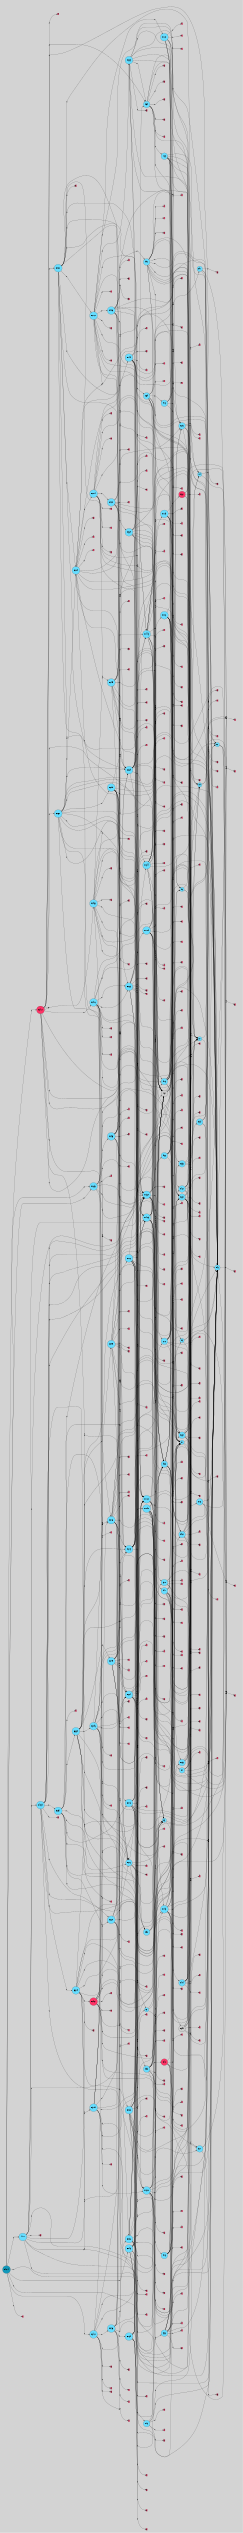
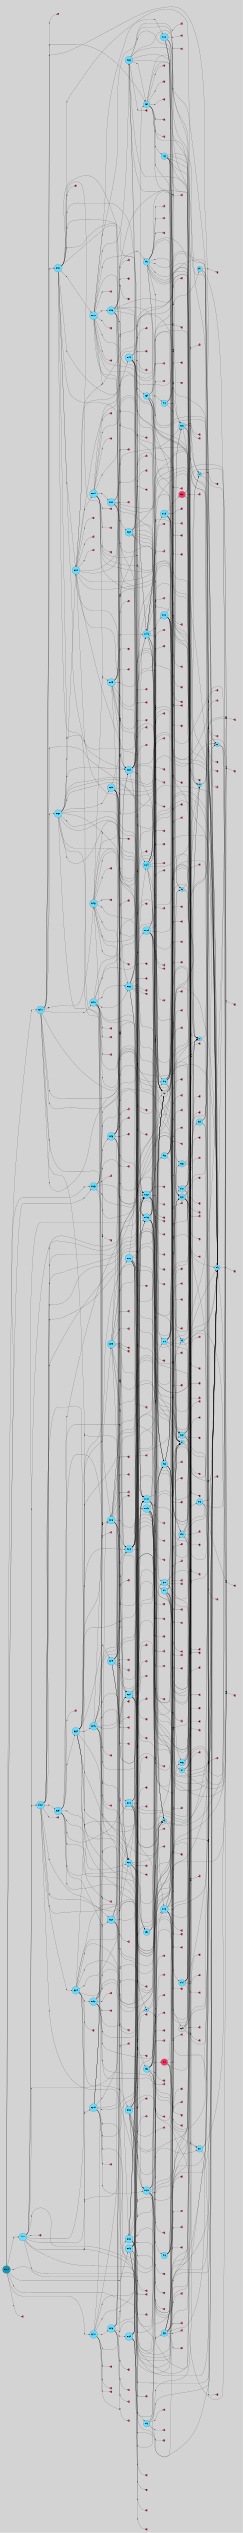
(40, 1010) -> (40, 1010)
(94, 2002) -> (94, 2002)
